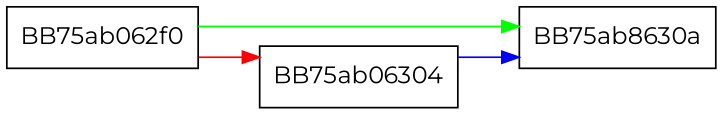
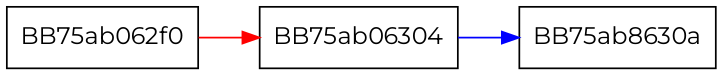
(350, 26) -> none
